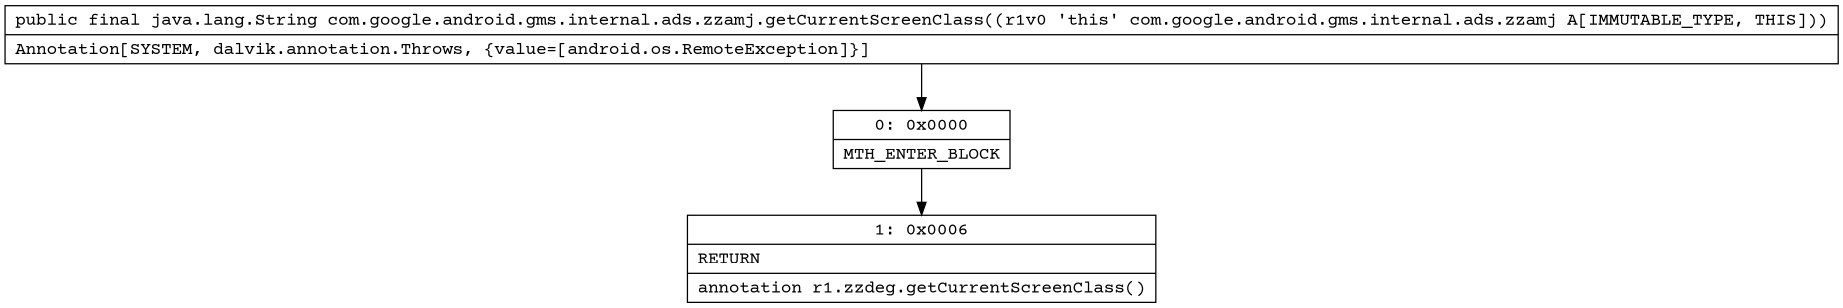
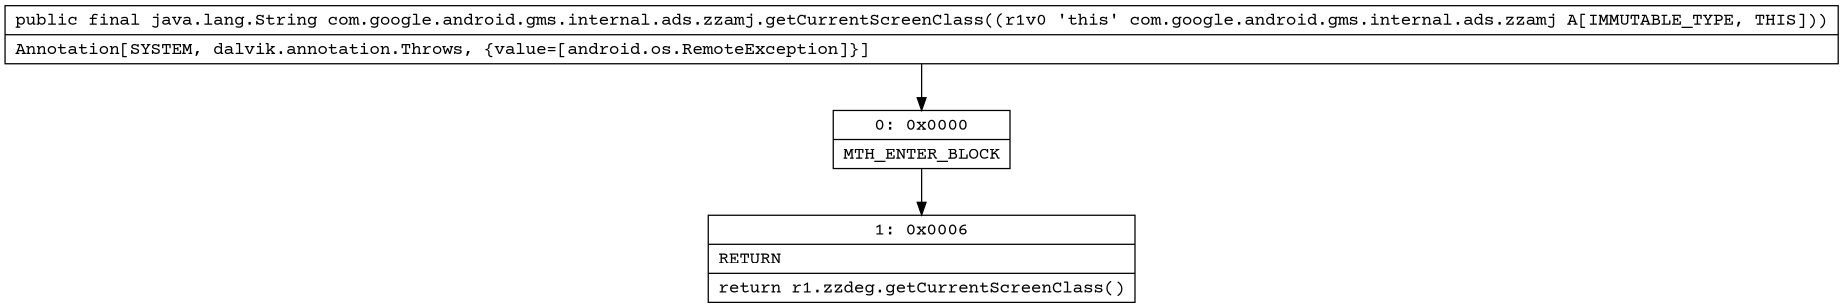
(922, 287) -> (922, 287)
